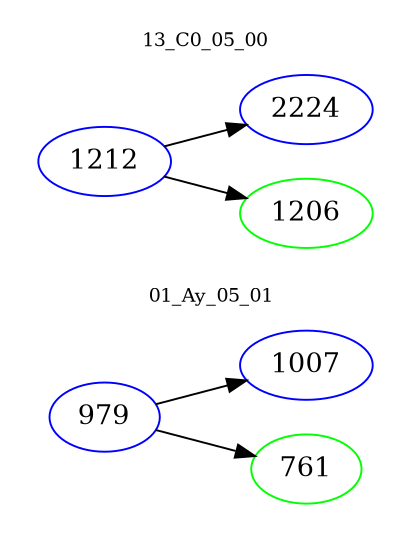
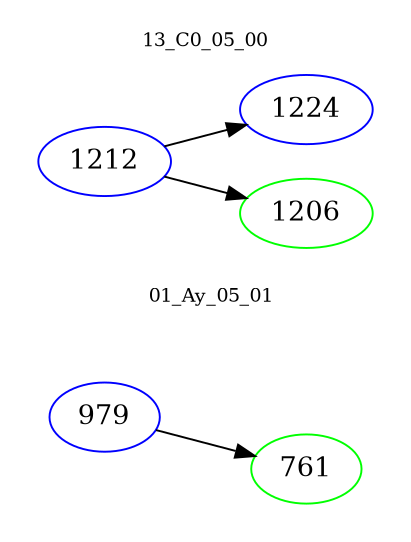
(306, 110) -> (306, 110)
(306, 365) -> none
